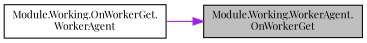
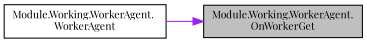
(85, 21) -> (85, 21)
